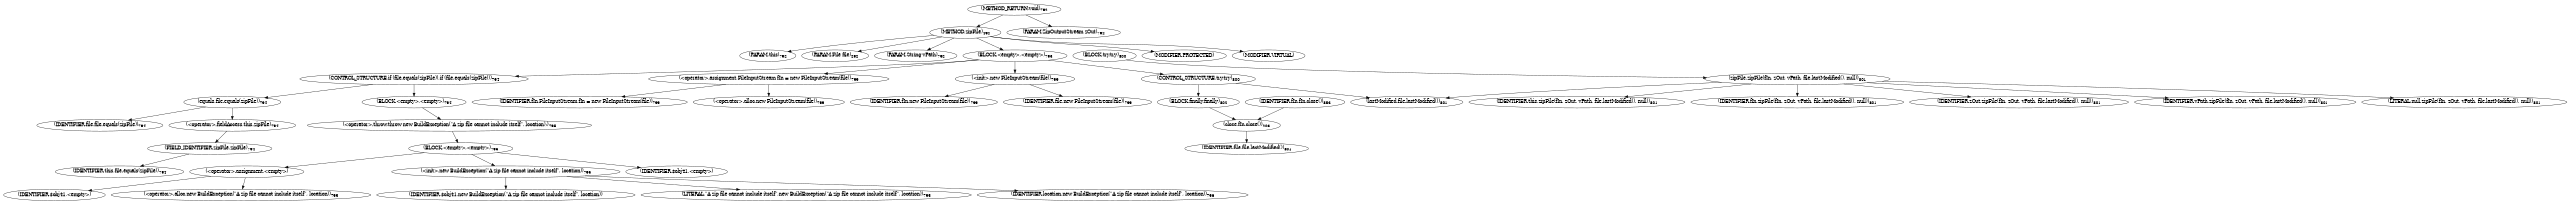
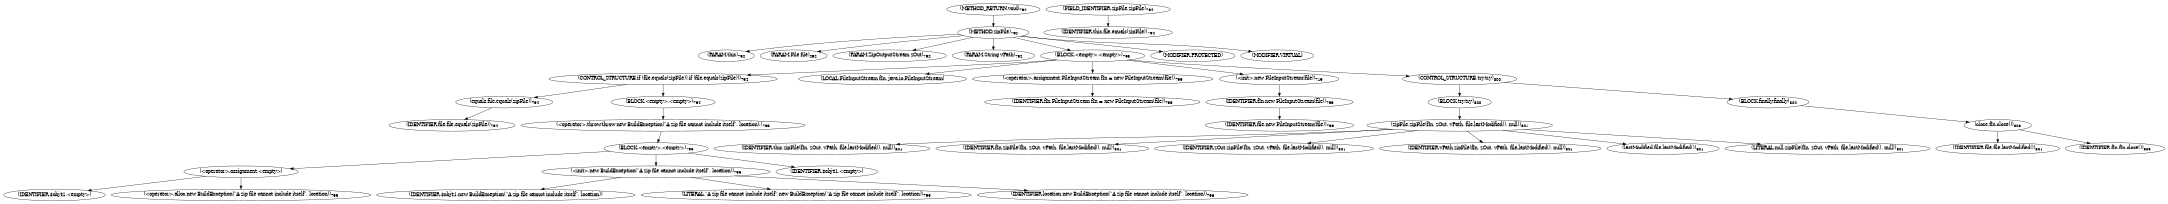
(1037, 20) -> (944, 44)
(986, 32) -> (1014, 32)
(1055, 78) -> (1319, 78)
none -> (883, 79)
(1045, 90) -> (1280, 112)
(1301, 90) -> (1460, 89)
(769, 102) -> none
(1327, 102) -> (2147, 148)
(1272, 113) -> (2053, 136)
(232, 125) -> none
(1266, 125) -> (2017, 125)
